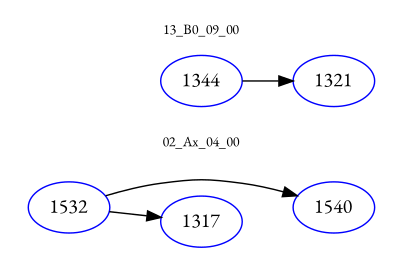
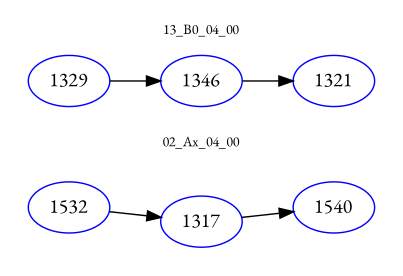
(201, 31) -> (201, 31)
none -> (69, 81)
(201, 81) -> (201, 81)
(194, 180) -> (261, 215)
